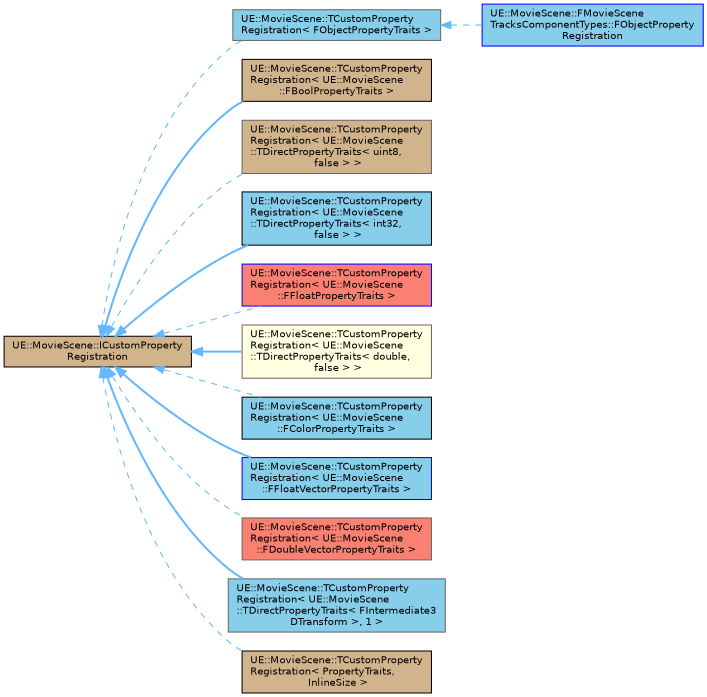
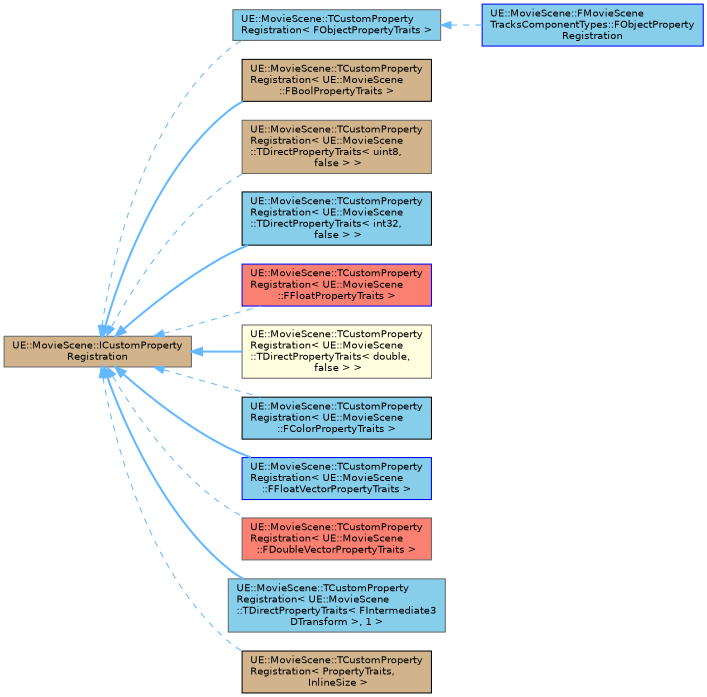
(98, 352) -> (98, 352)
